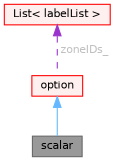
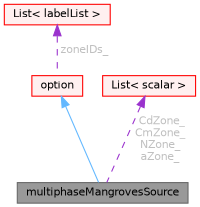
none -> (149, 86)
(57, 146) -> (103, 193)
